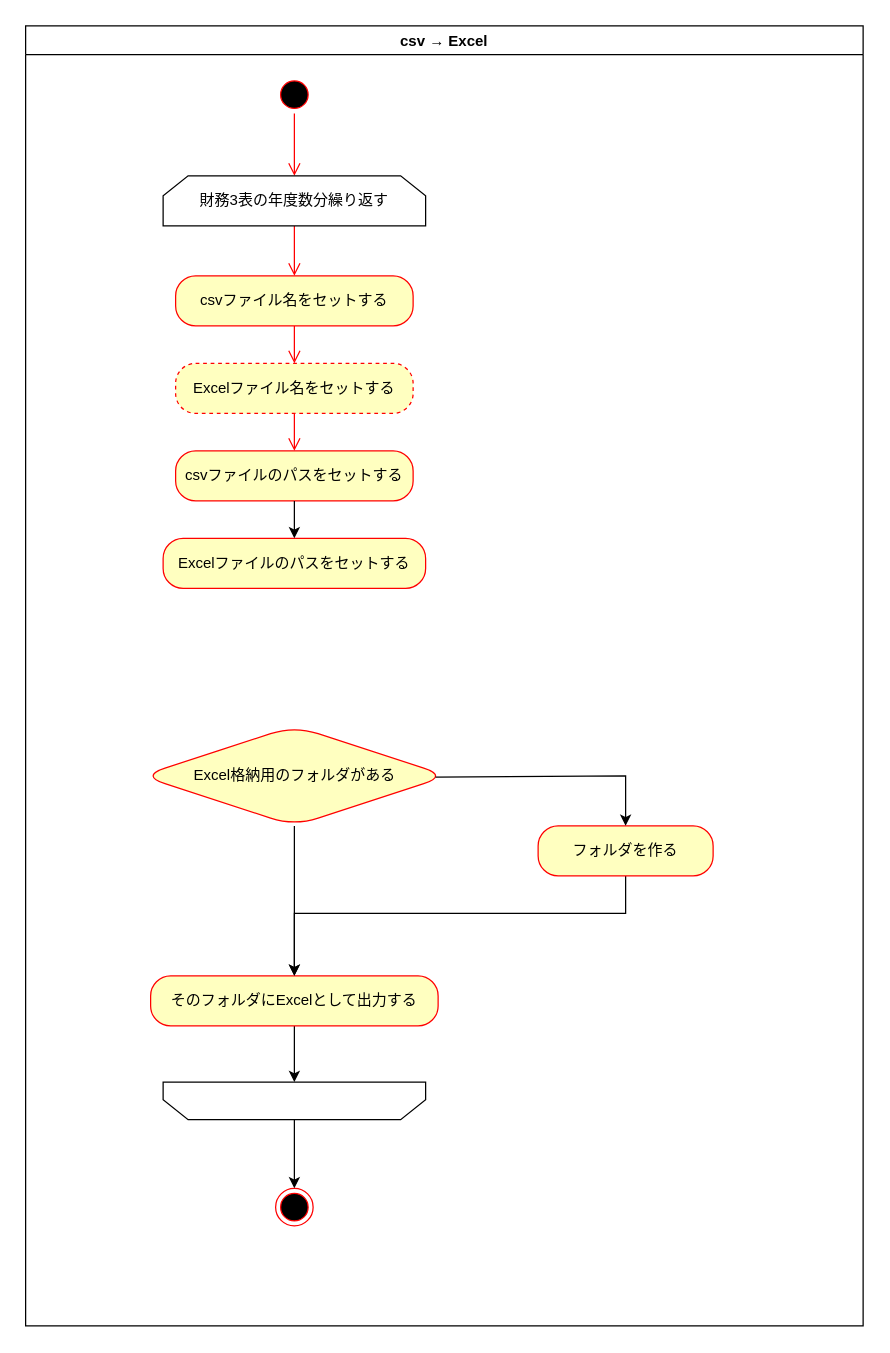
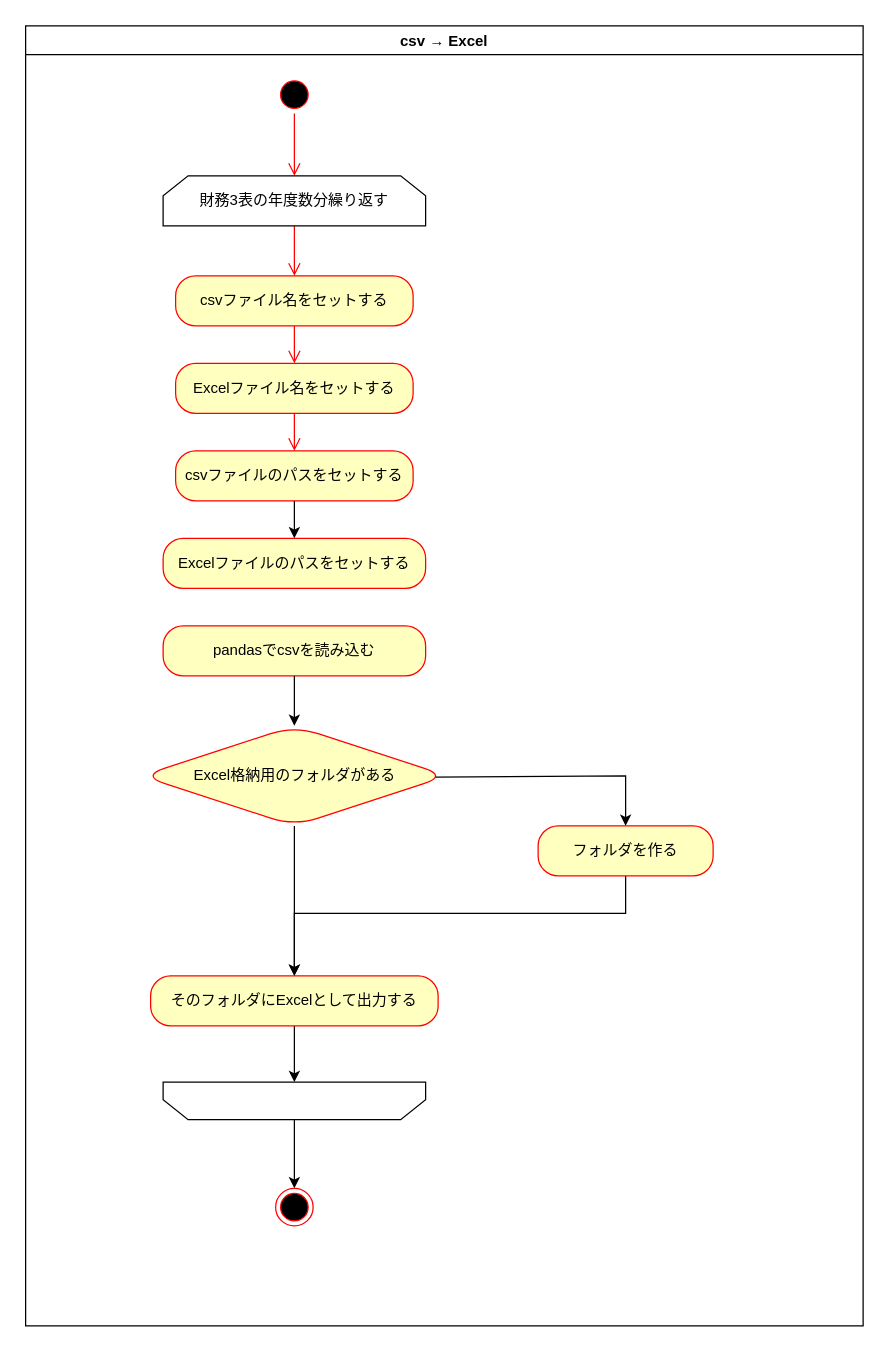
(294, 388) -> (294, 388)
none -> (294, 651)
none -> (294, 697)
